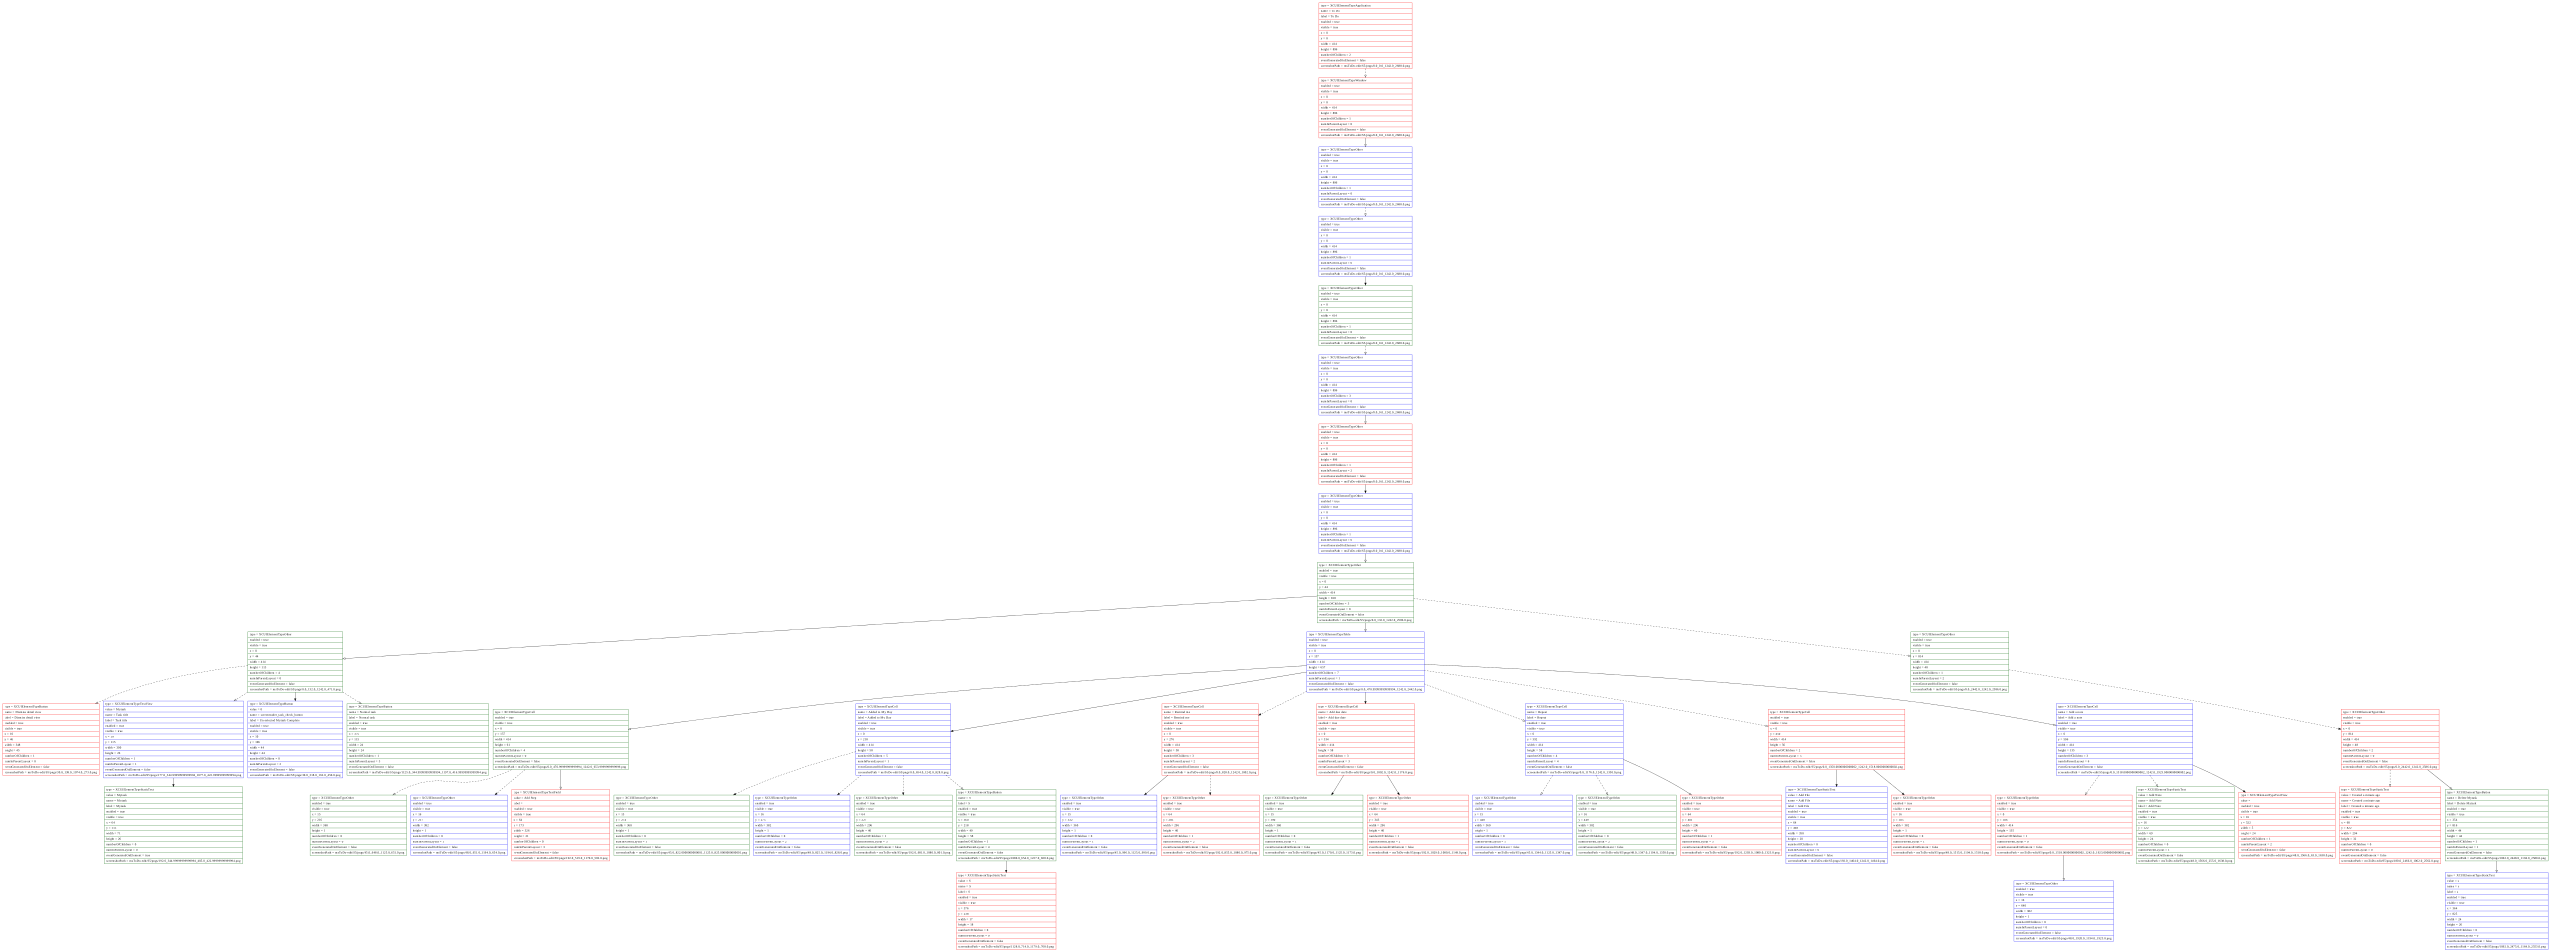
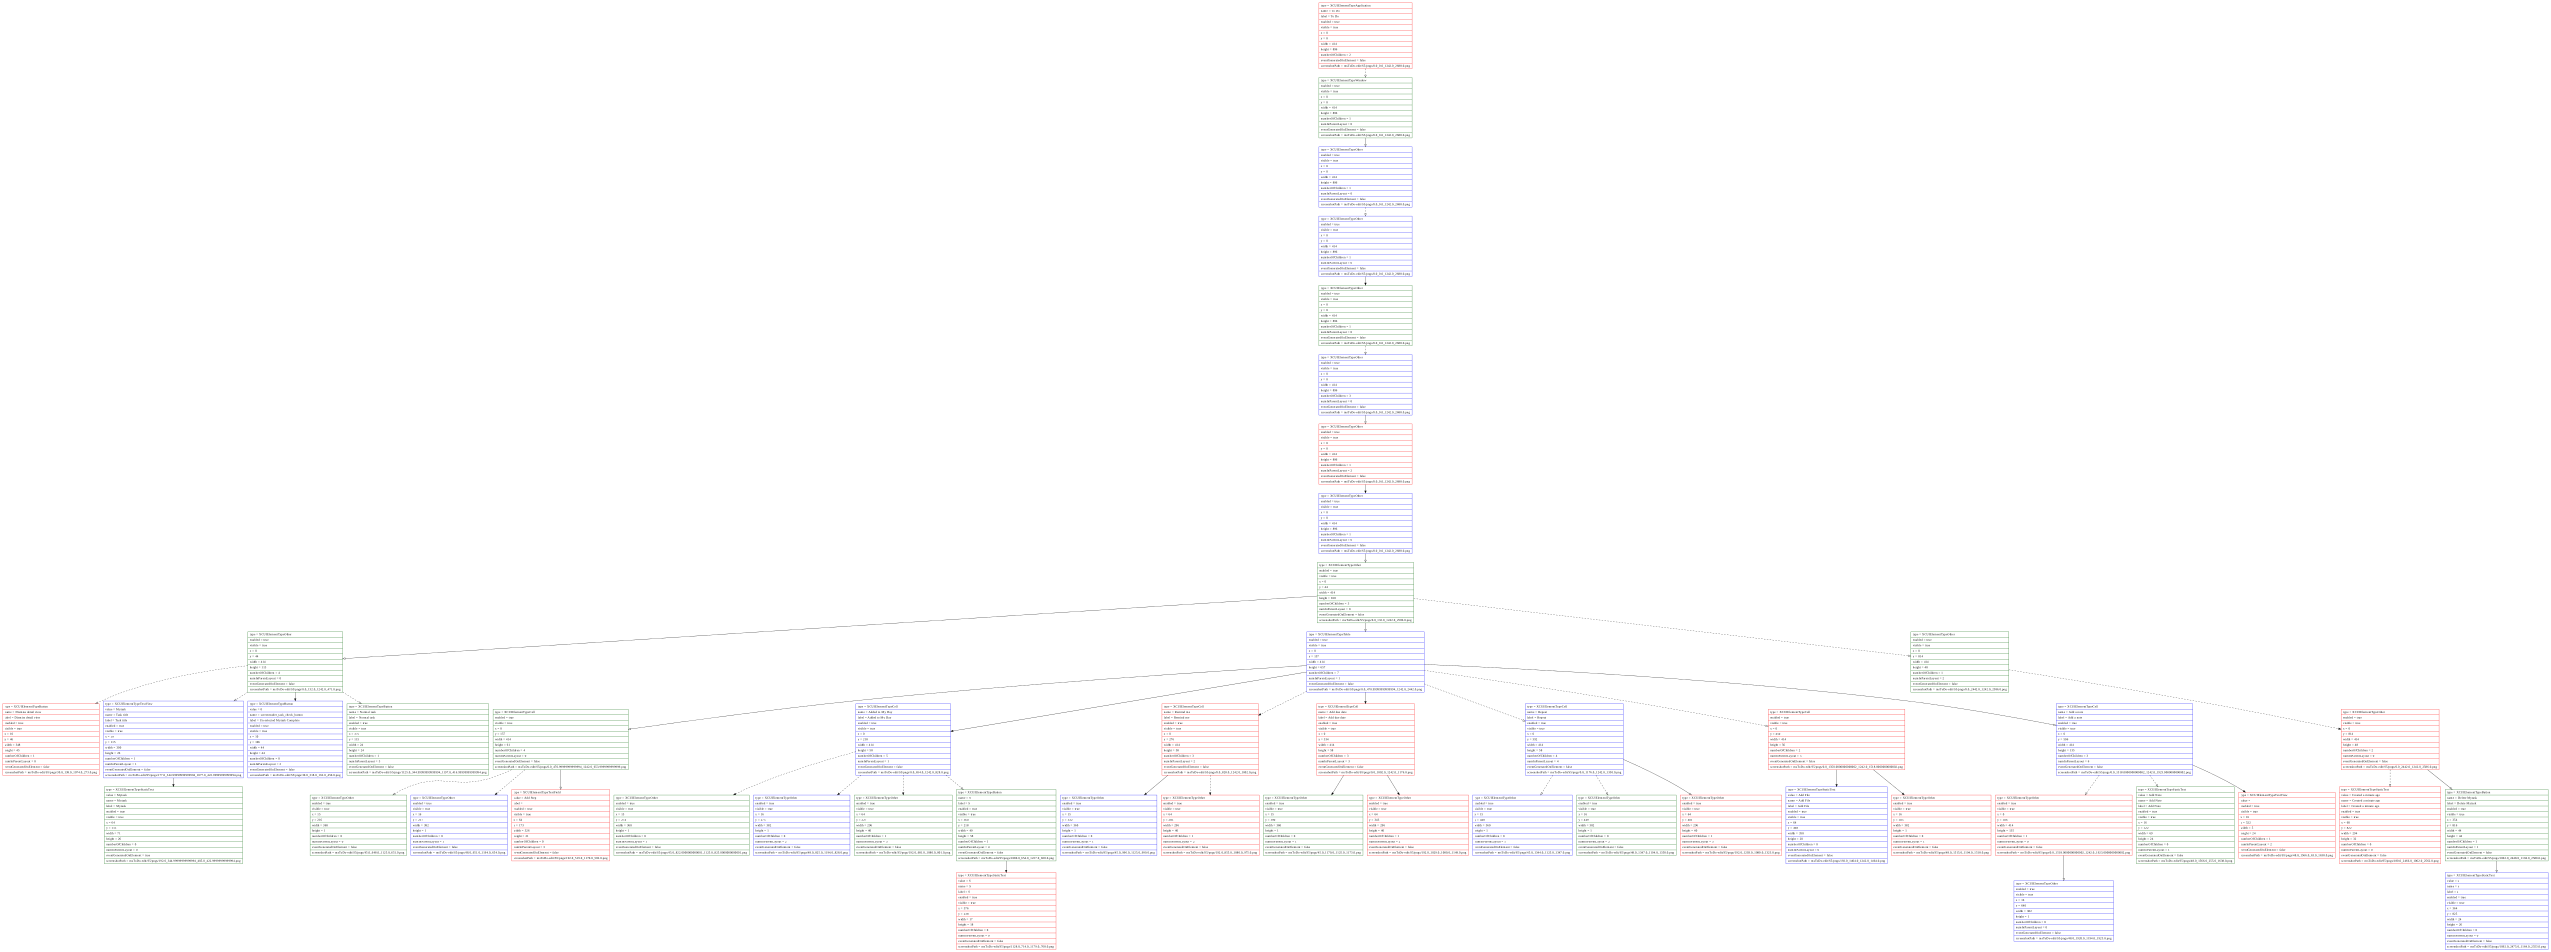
(1365, 108) -> (1365, 108)
